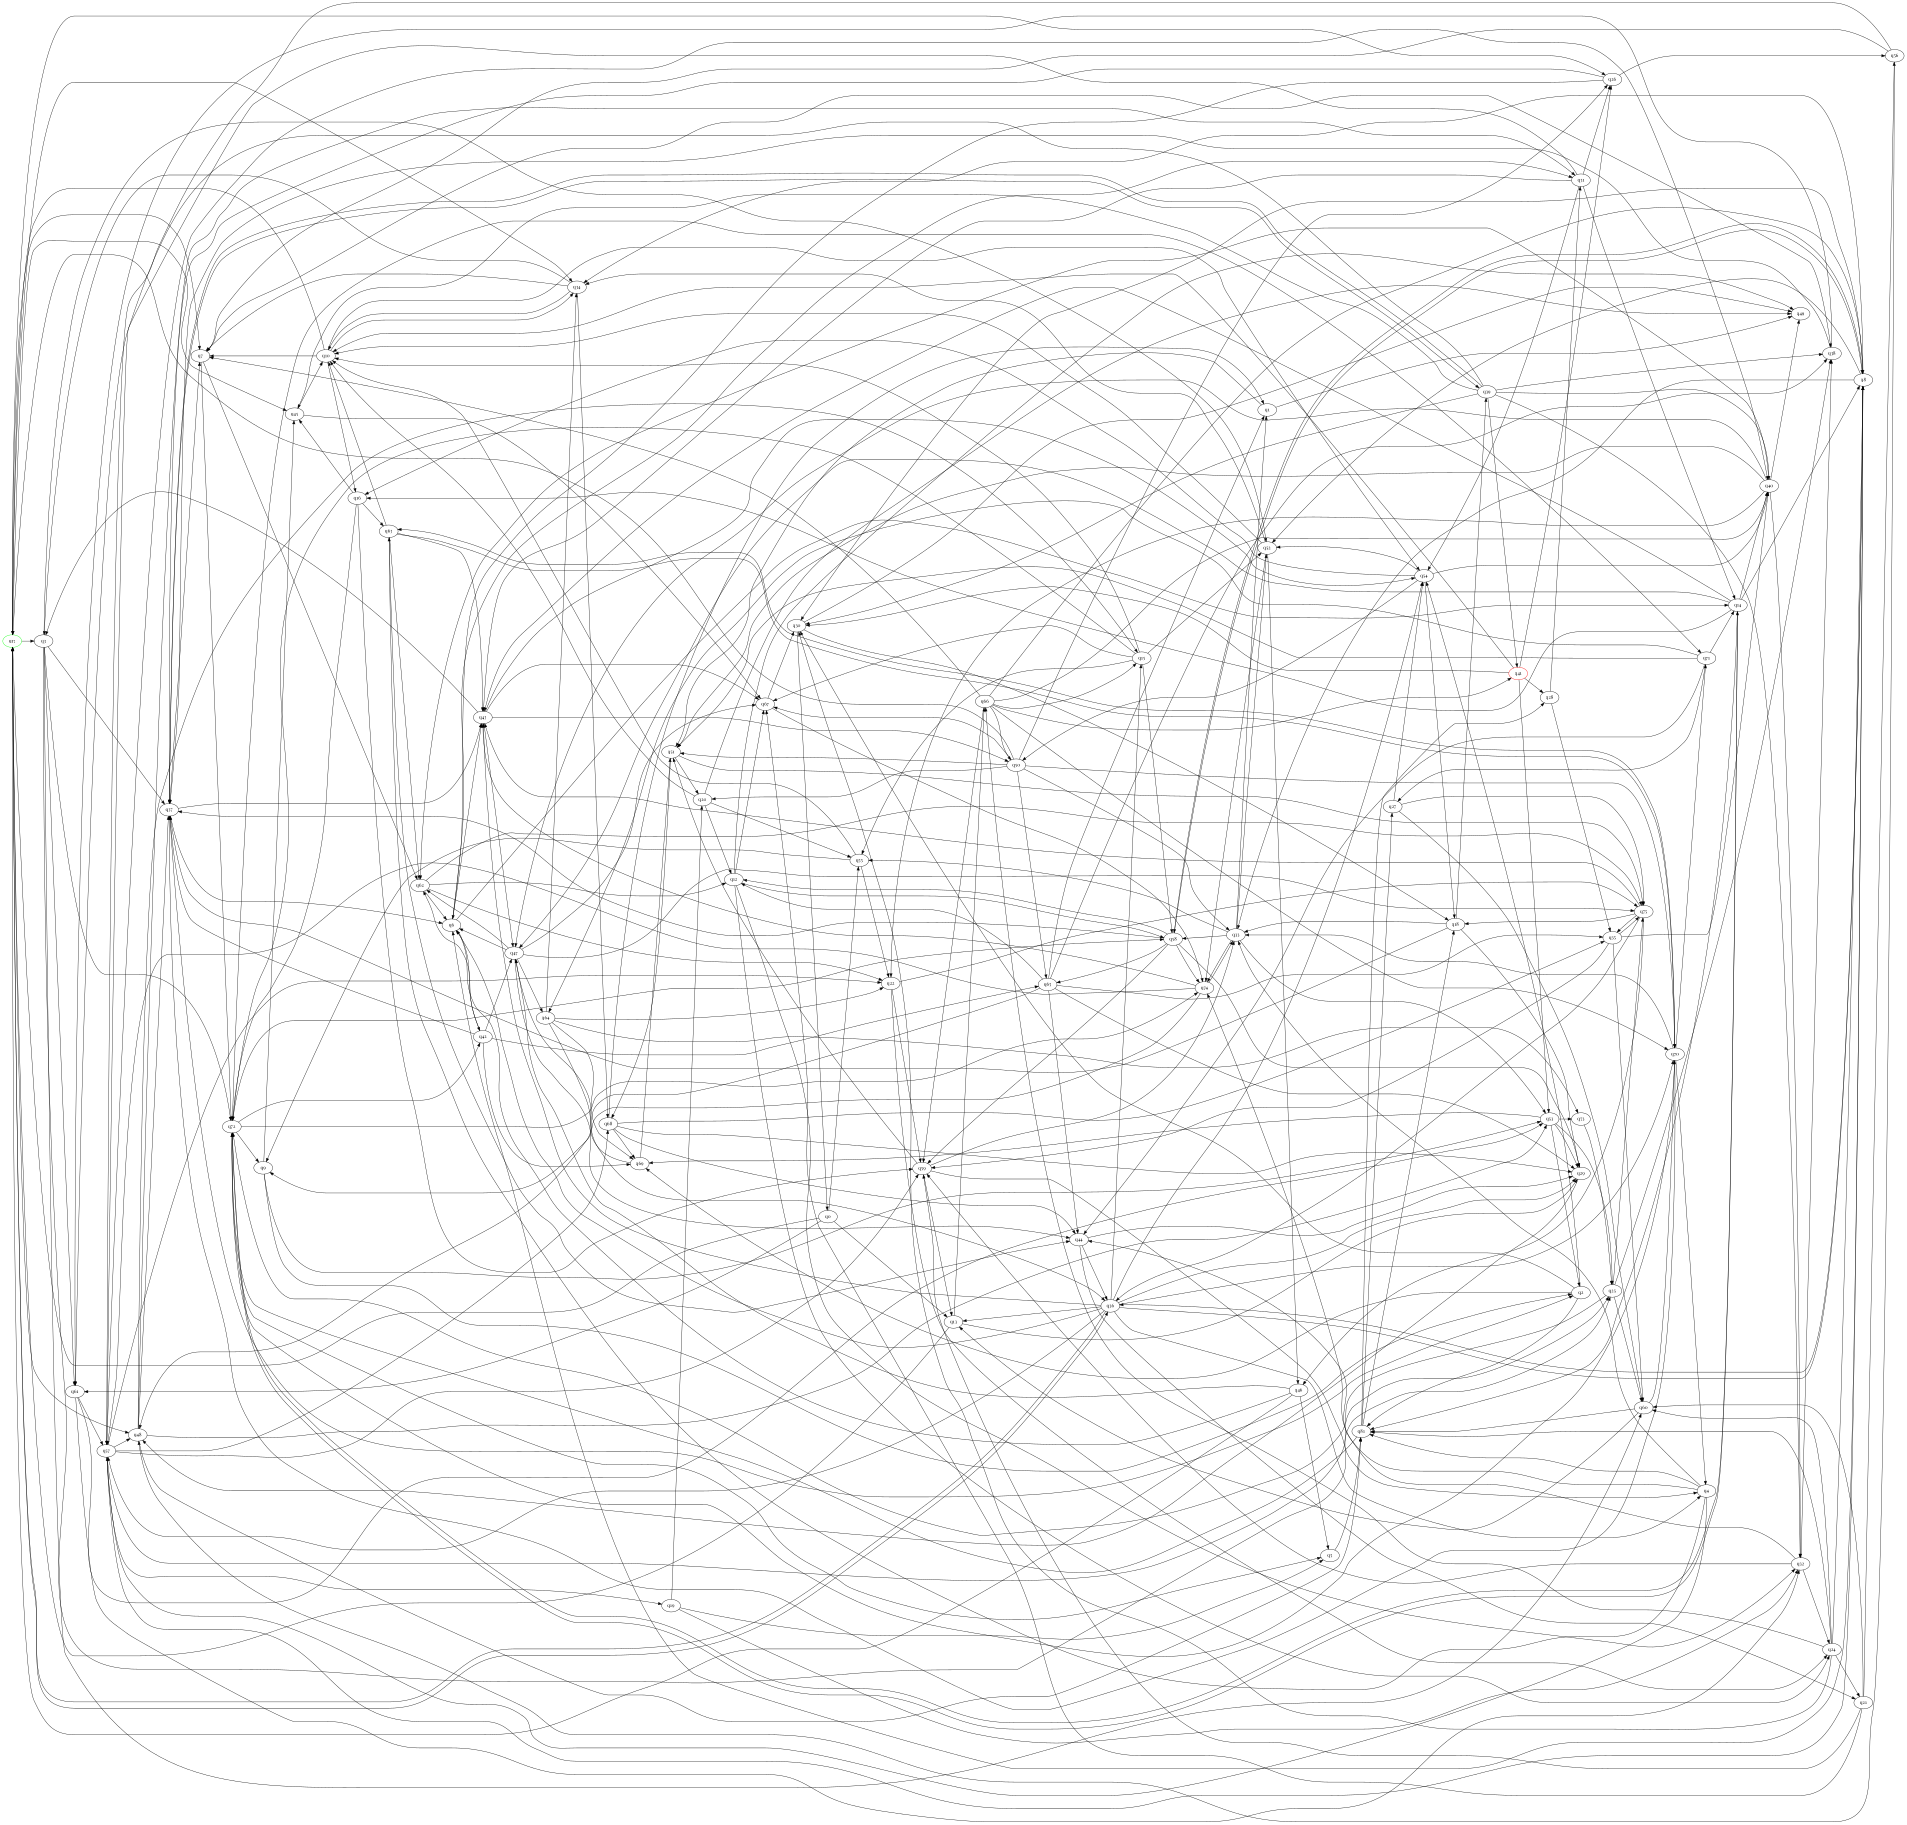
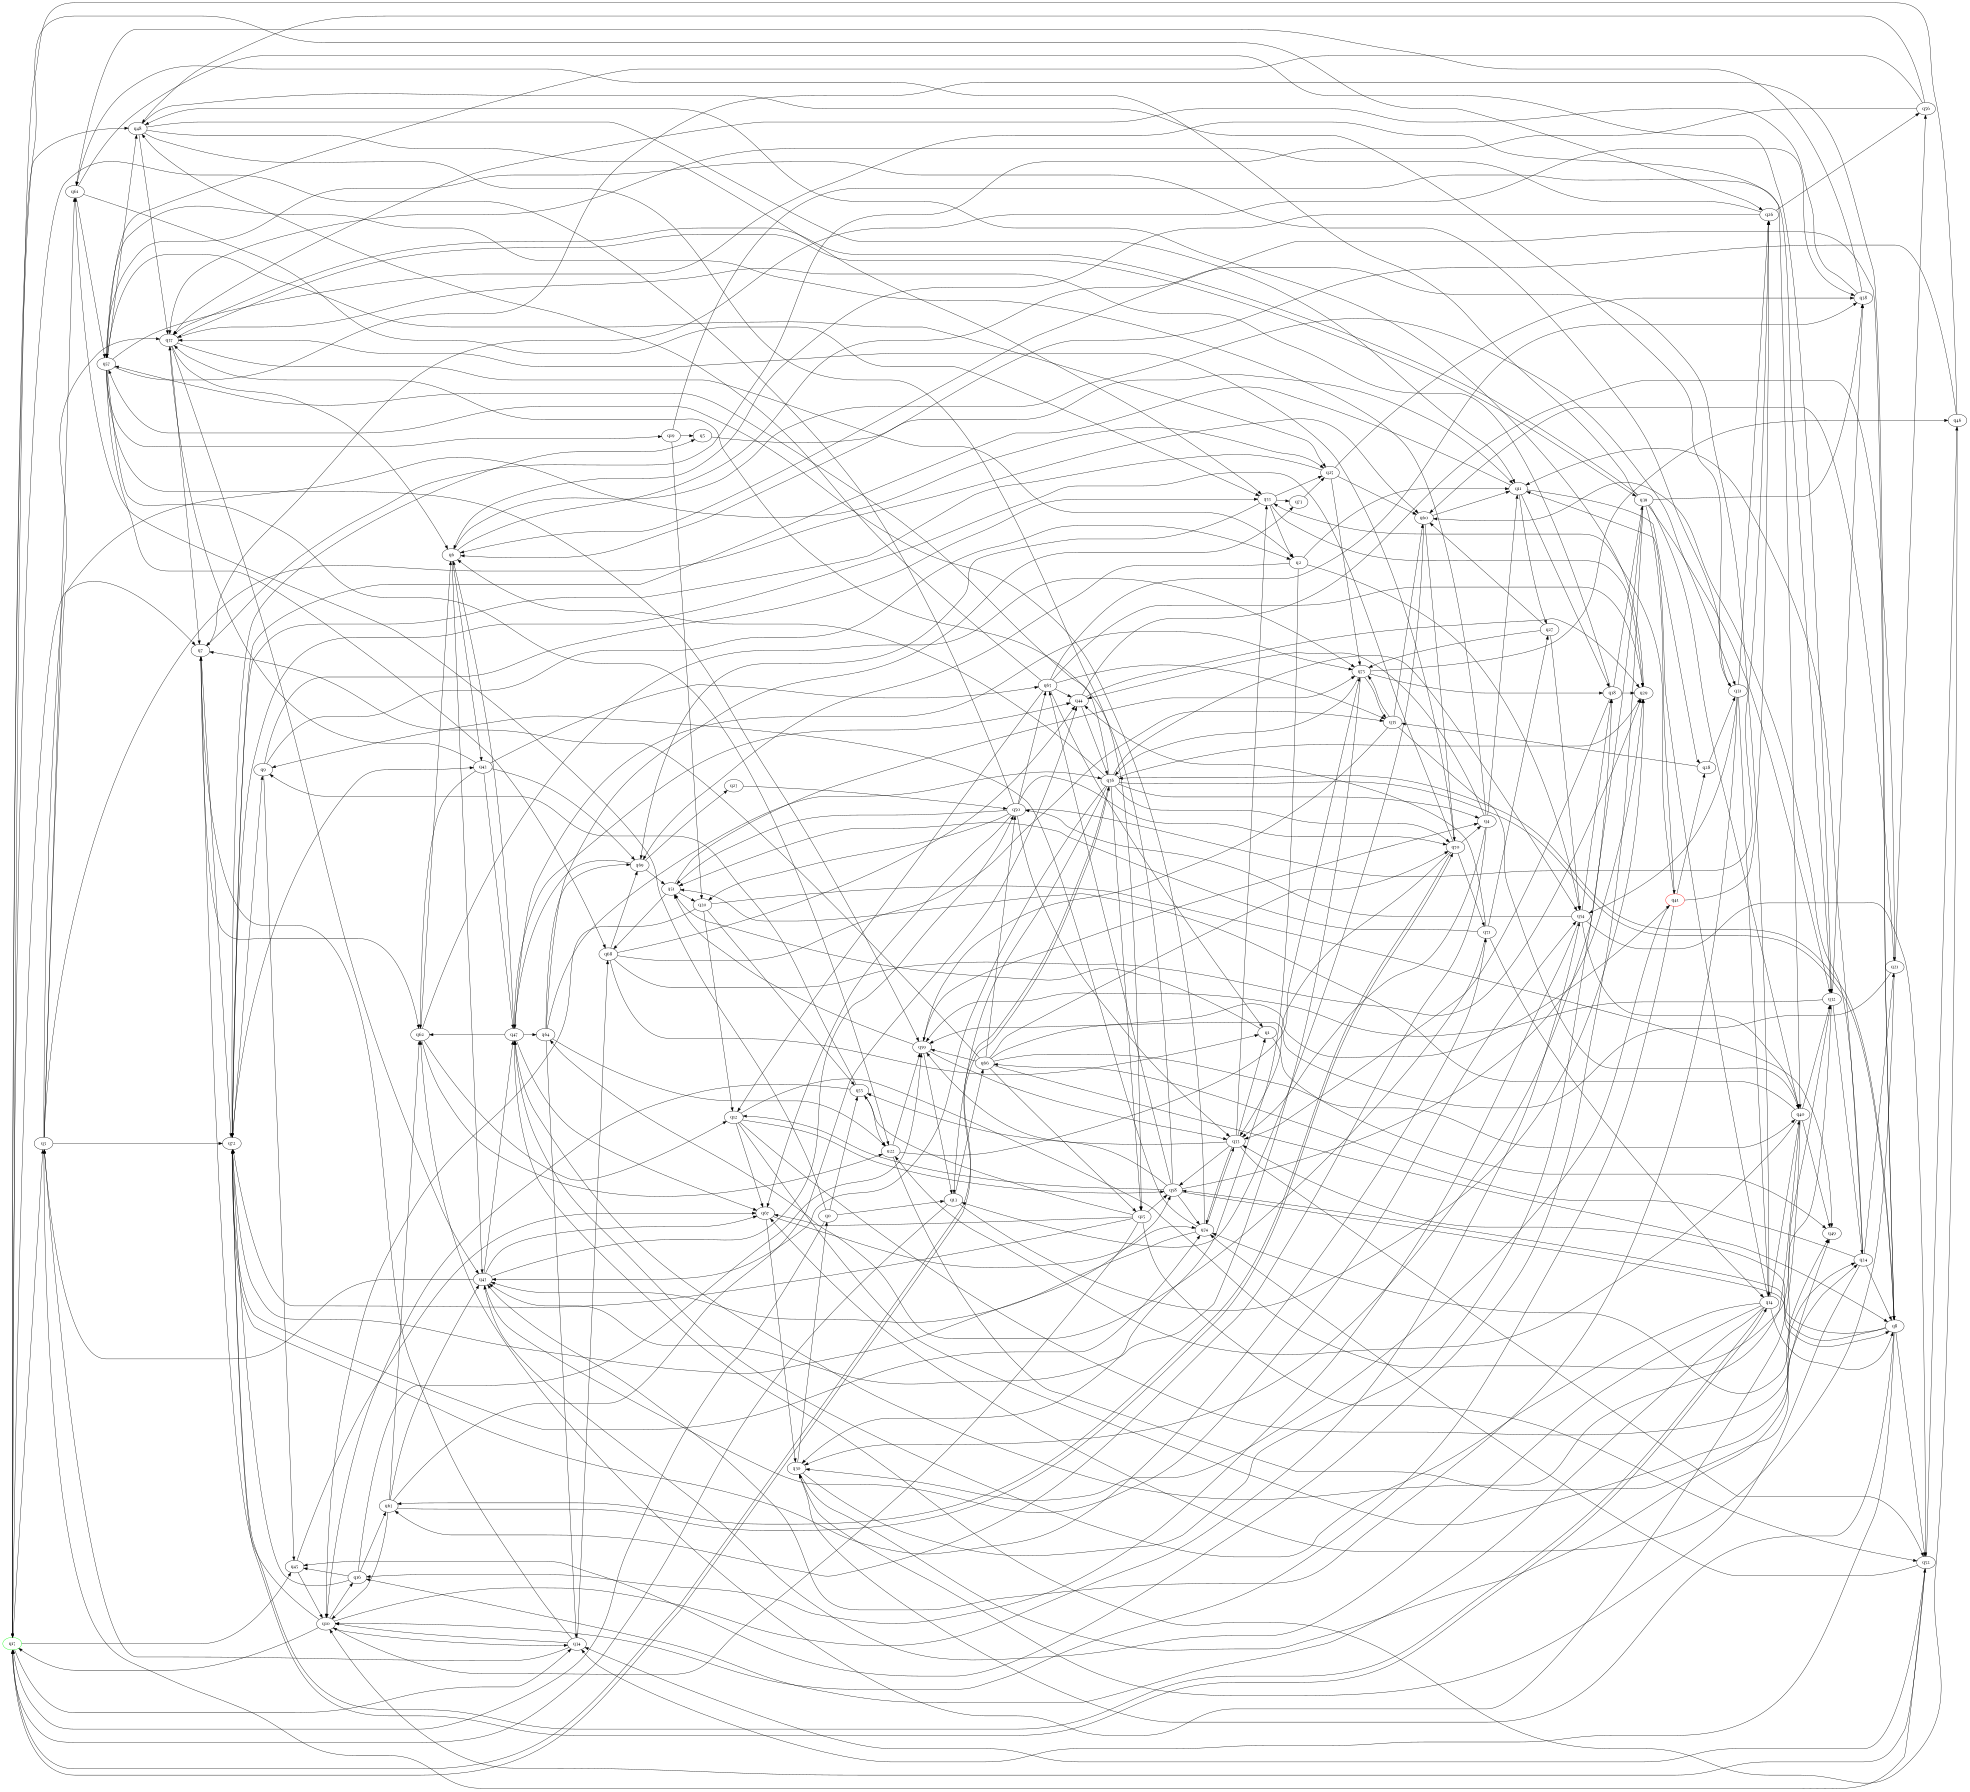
none -> (734, 786)
(1361, 1431) -> (1518, 489)
(1314, 1471) -> none
